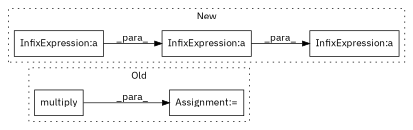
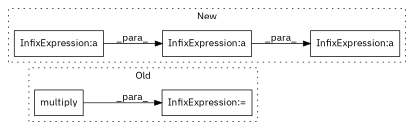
(207, 103) -> (207, 103)
